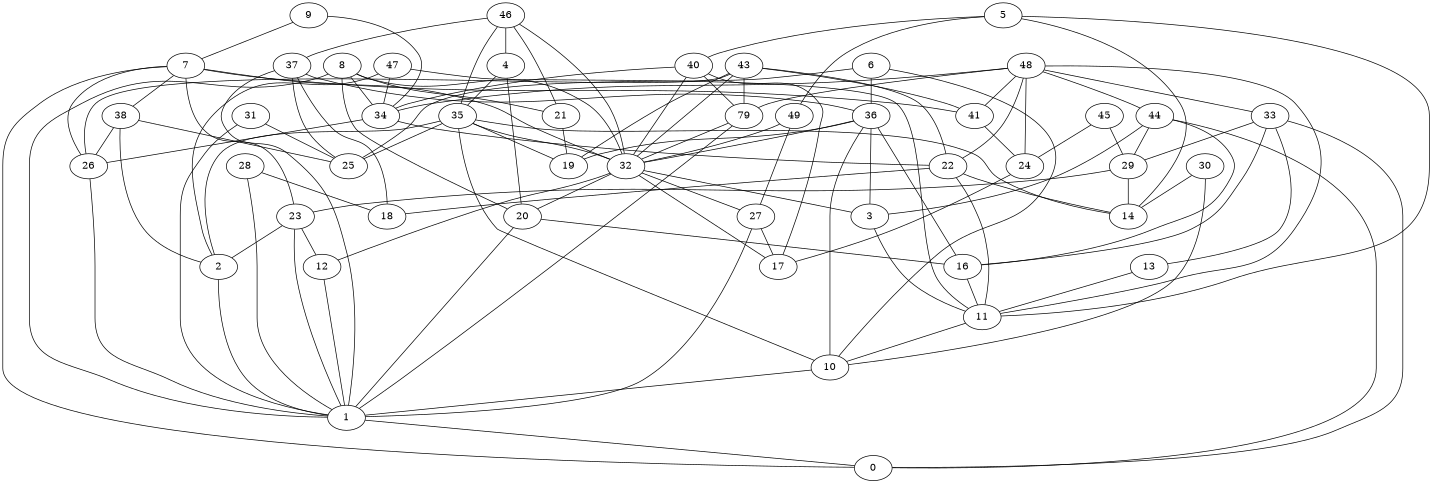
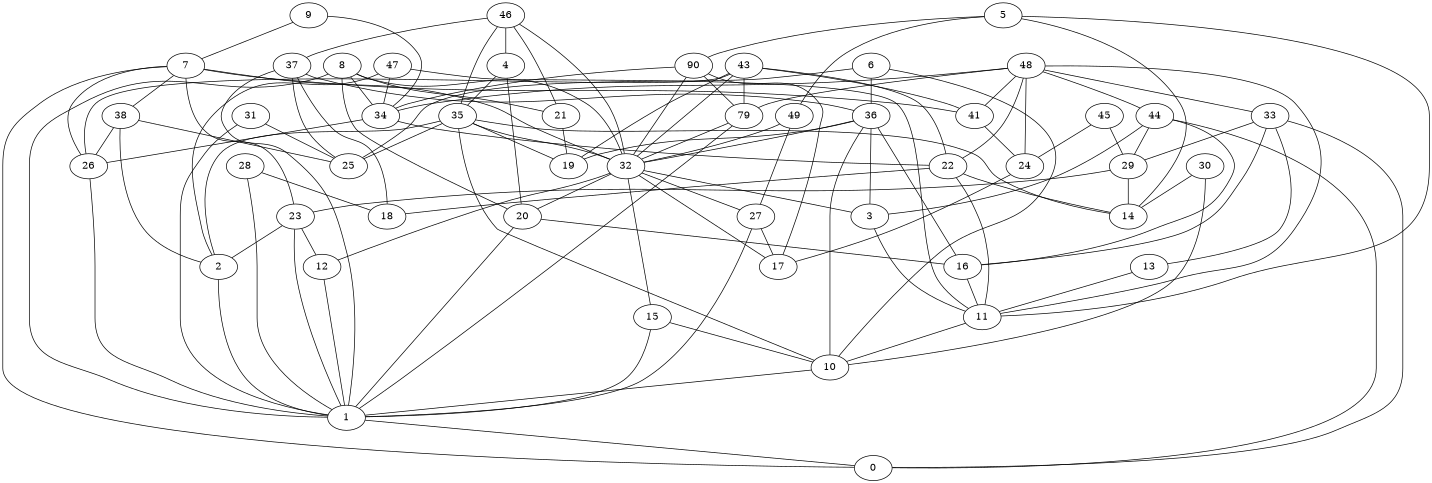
(694, 66) -> (694, 66)
none -> (653, 317)
